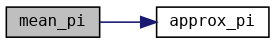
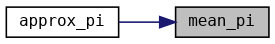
(120, 22) -> (139, 22)
